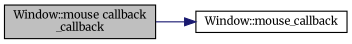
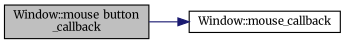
(80, 22) -> (77, 22)
